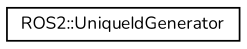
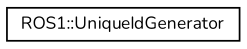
(123, 24) -> (123, 24)
